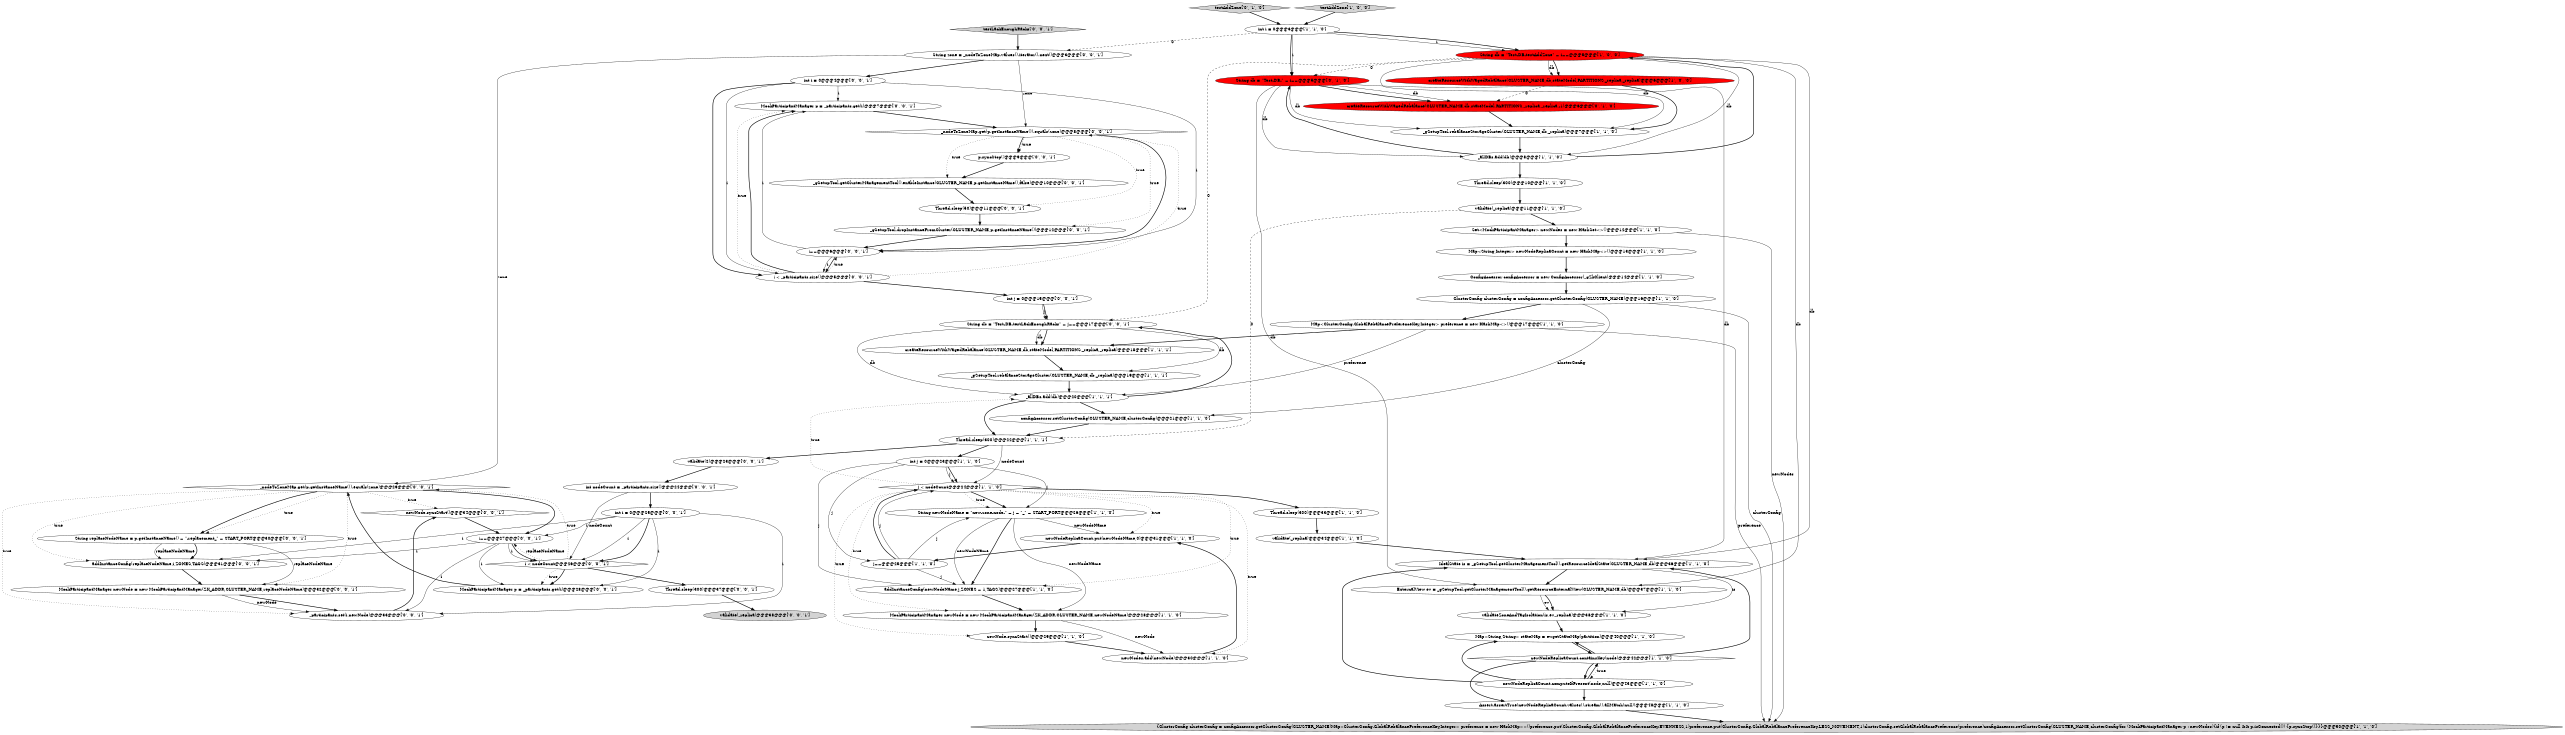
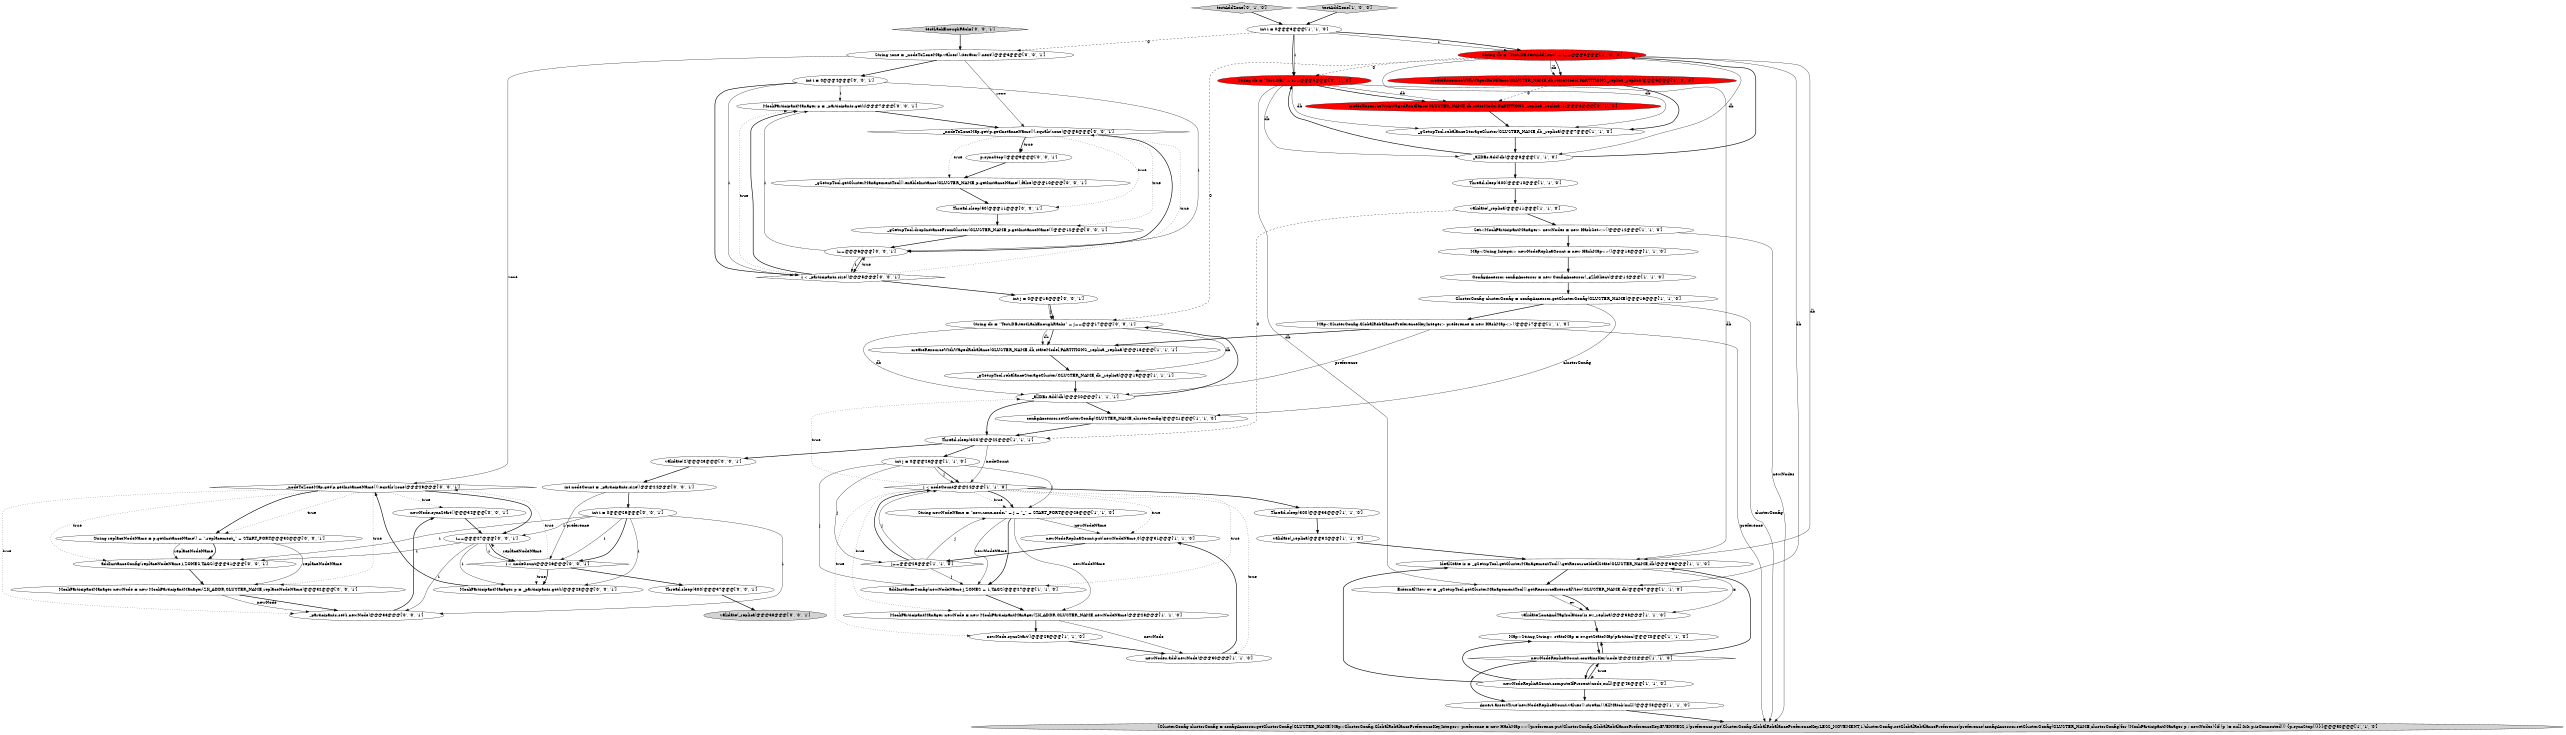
(823, 277) -> (851, 277)
(455, 513) -> (459, 513)
(601, 526) -> (578, 526)
(904, 564) -> (922, 564)
